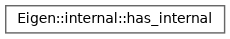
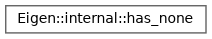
(115, 19) -> (106, 19)
